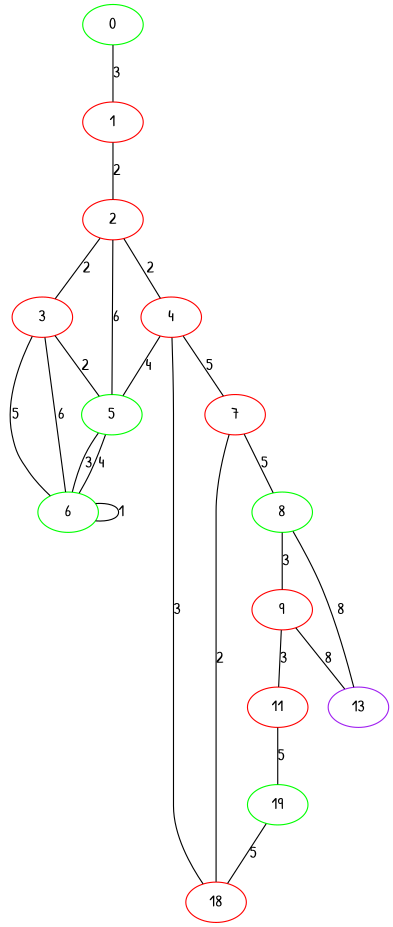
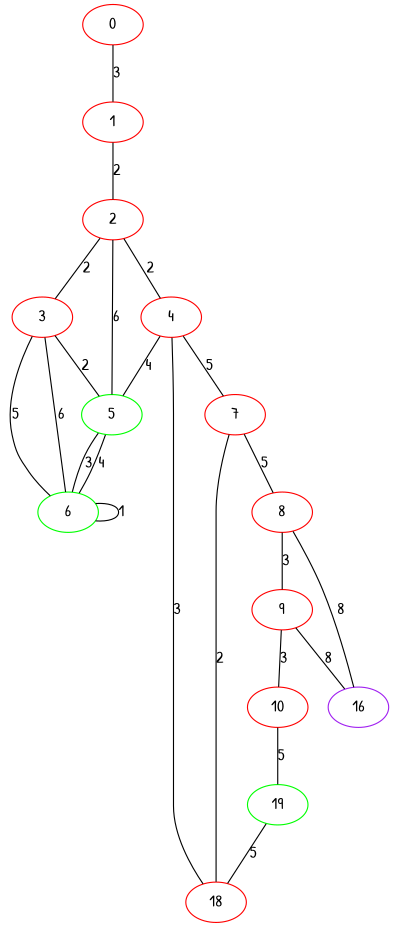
(113, 25) -> (113, 25)
(282, 512) -> (282, 512)
(278, 707) -> (278, 707)
(358, 707) -> (358, 707)
